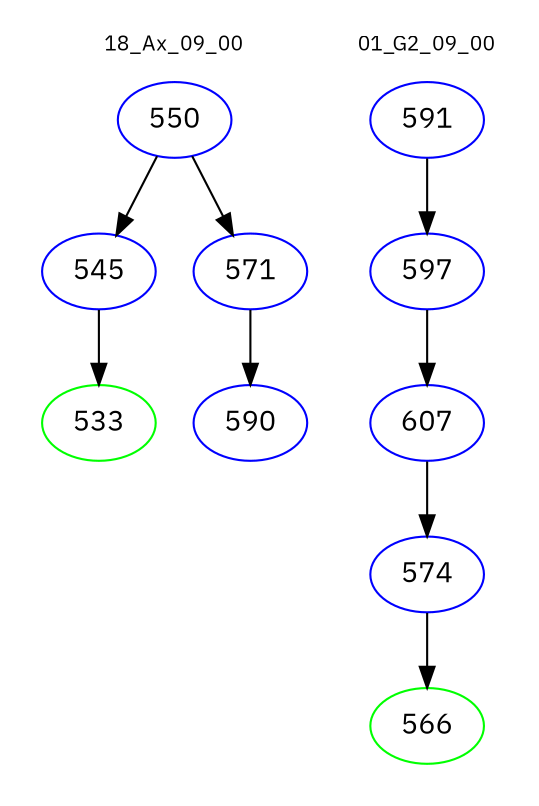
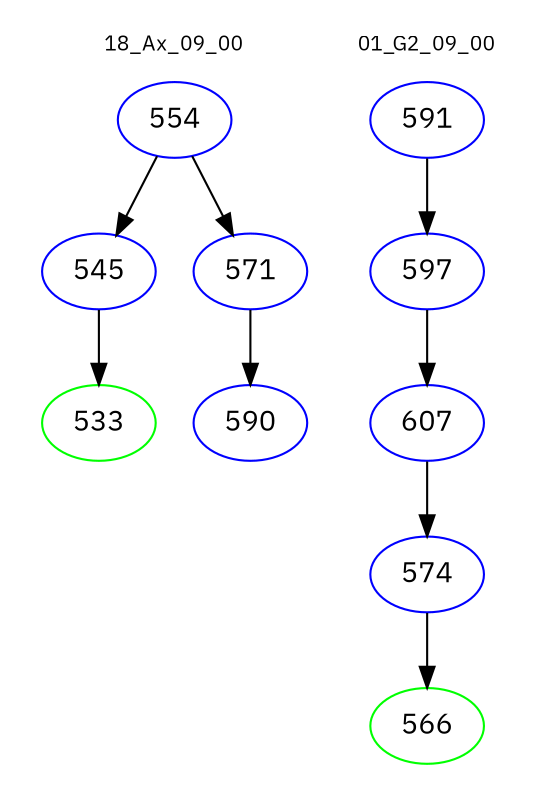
(175, 120) -> (175, 120)
